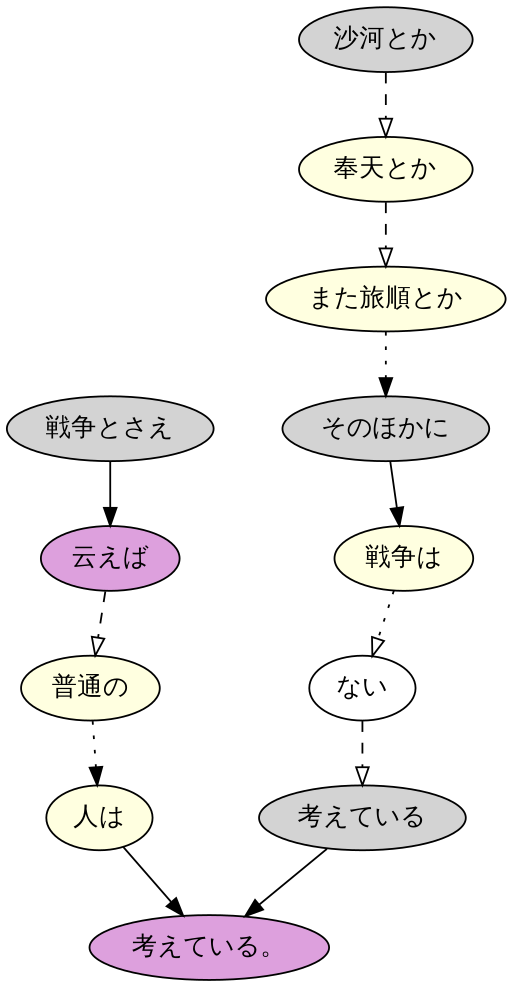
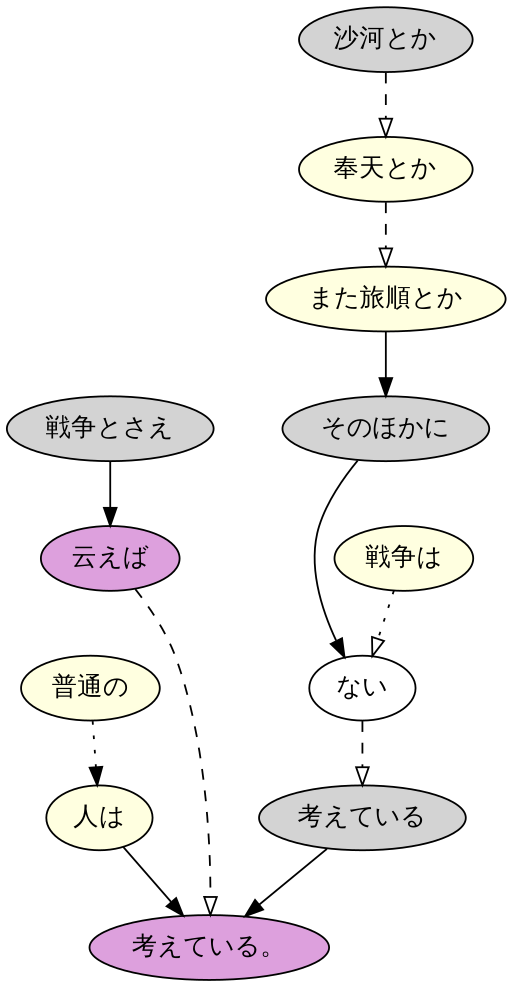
(386, 355) -> (386, 355)
(394, 485) -> (315, 547)
(102, 614) -> (197, 736)
